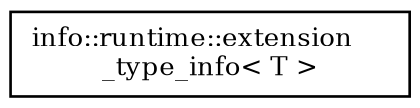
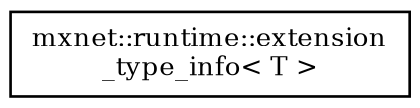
(210, 54) -> (210, 54)
